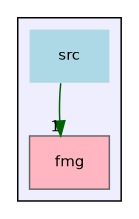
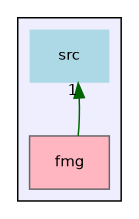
(60, 102) -> (79, 117)
